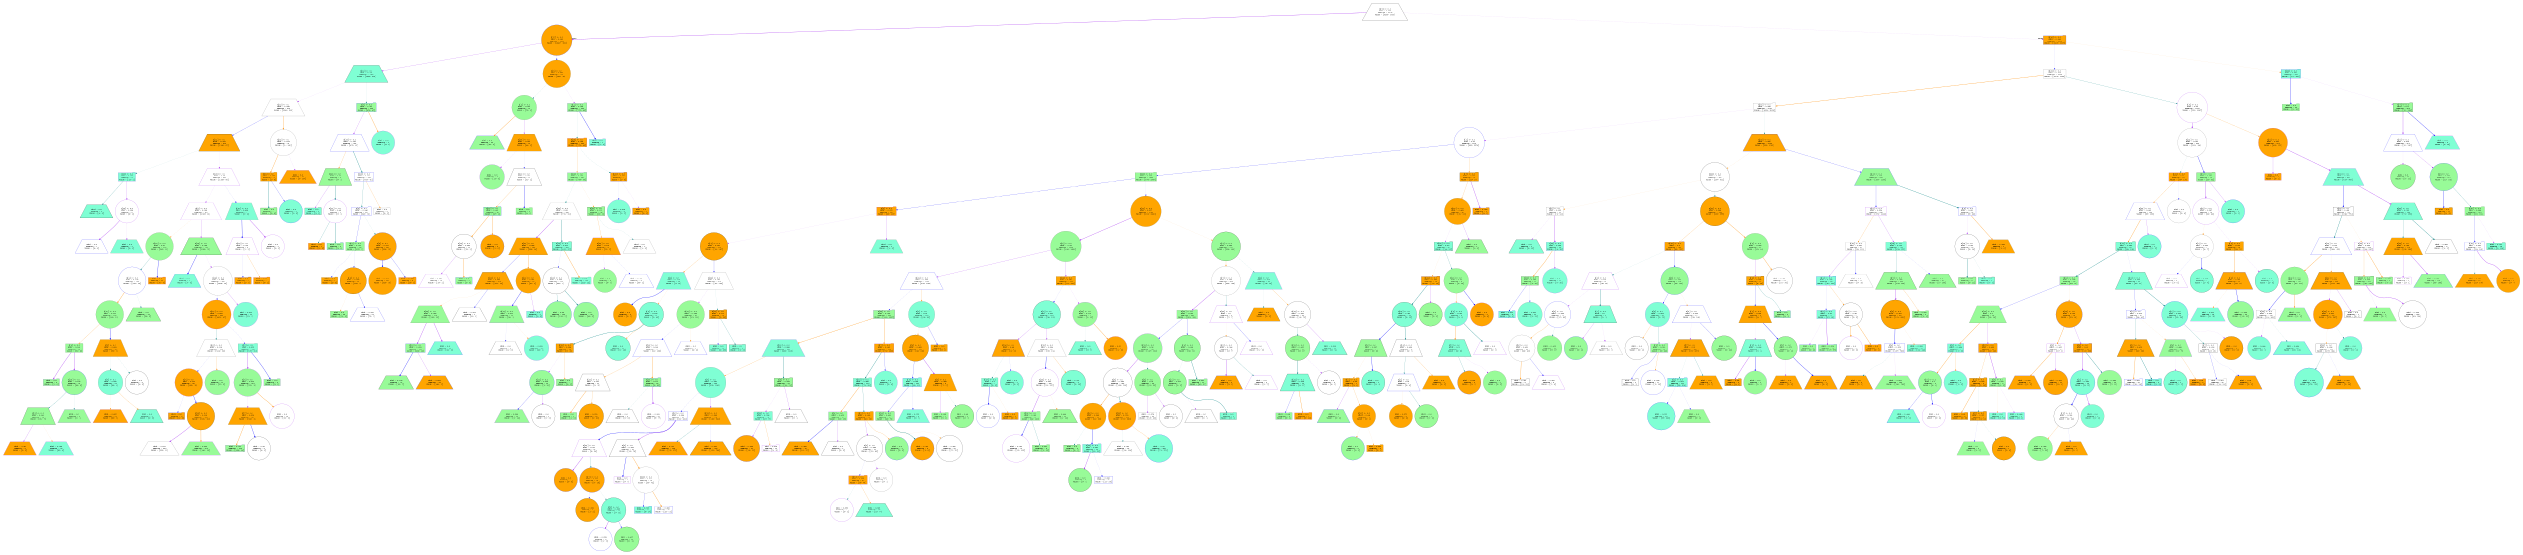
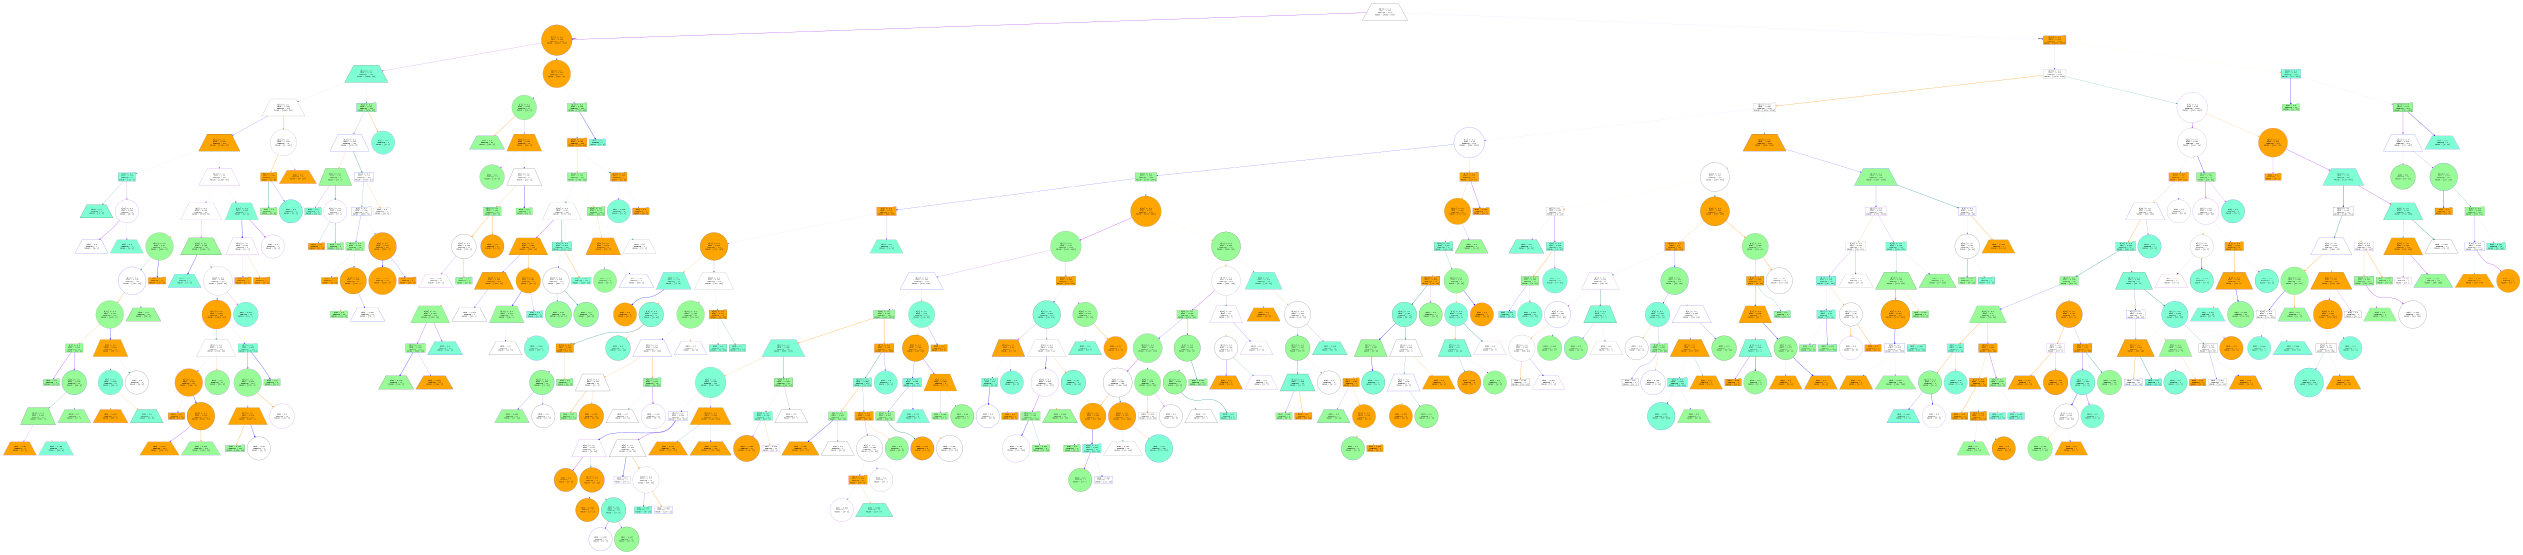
(160, 448) -> (160, 448)
